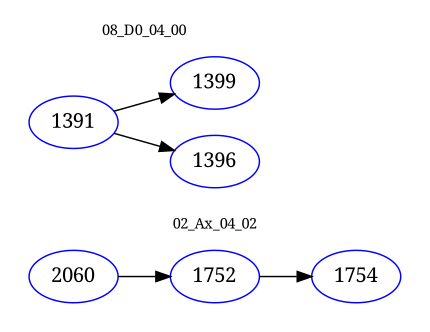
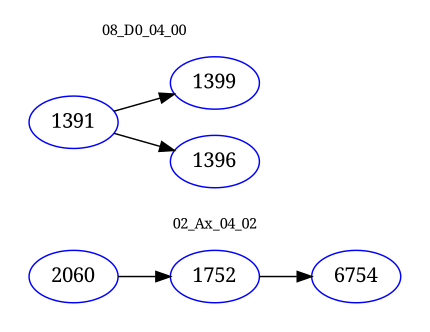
(356, 277) -> (356, 277)
